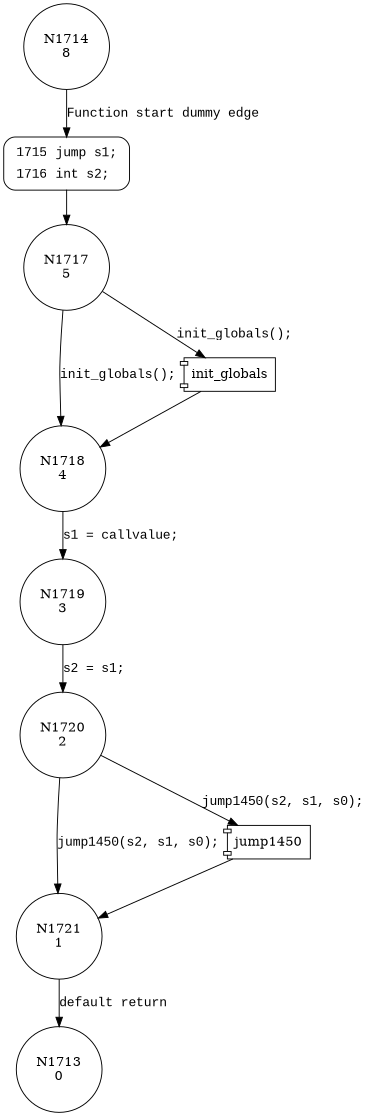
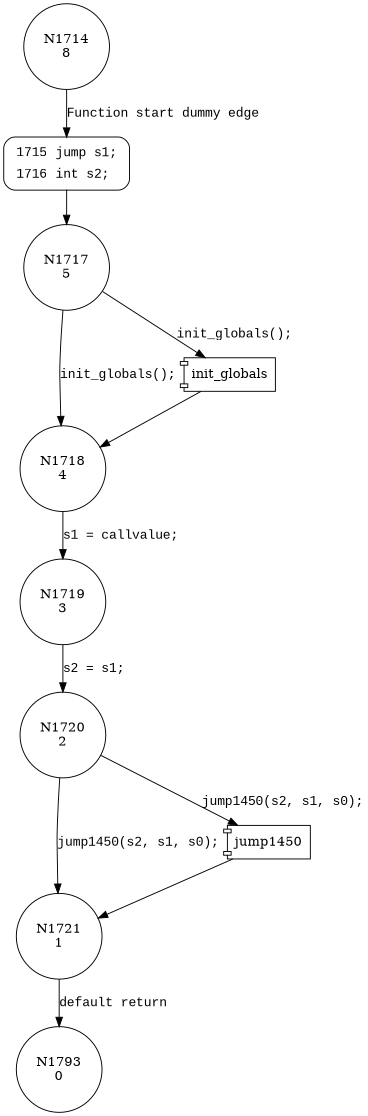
(59, 1069) -> (59, 1069)
